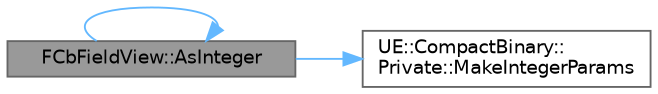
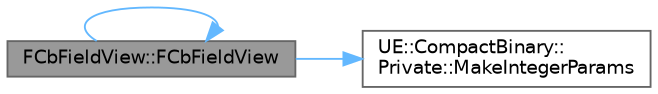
(151, 59) -> (151, 59)
